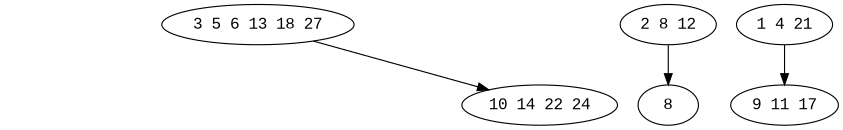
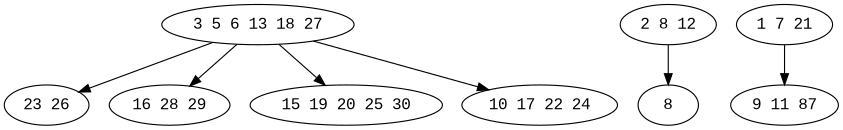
(785, 25) -> (785, 25)
none -> (47, 105)
none -> (170, 105)
none -> (346, 105)
(540, 105) -> (540, 105)
(785, 105) -> (785, 105)
